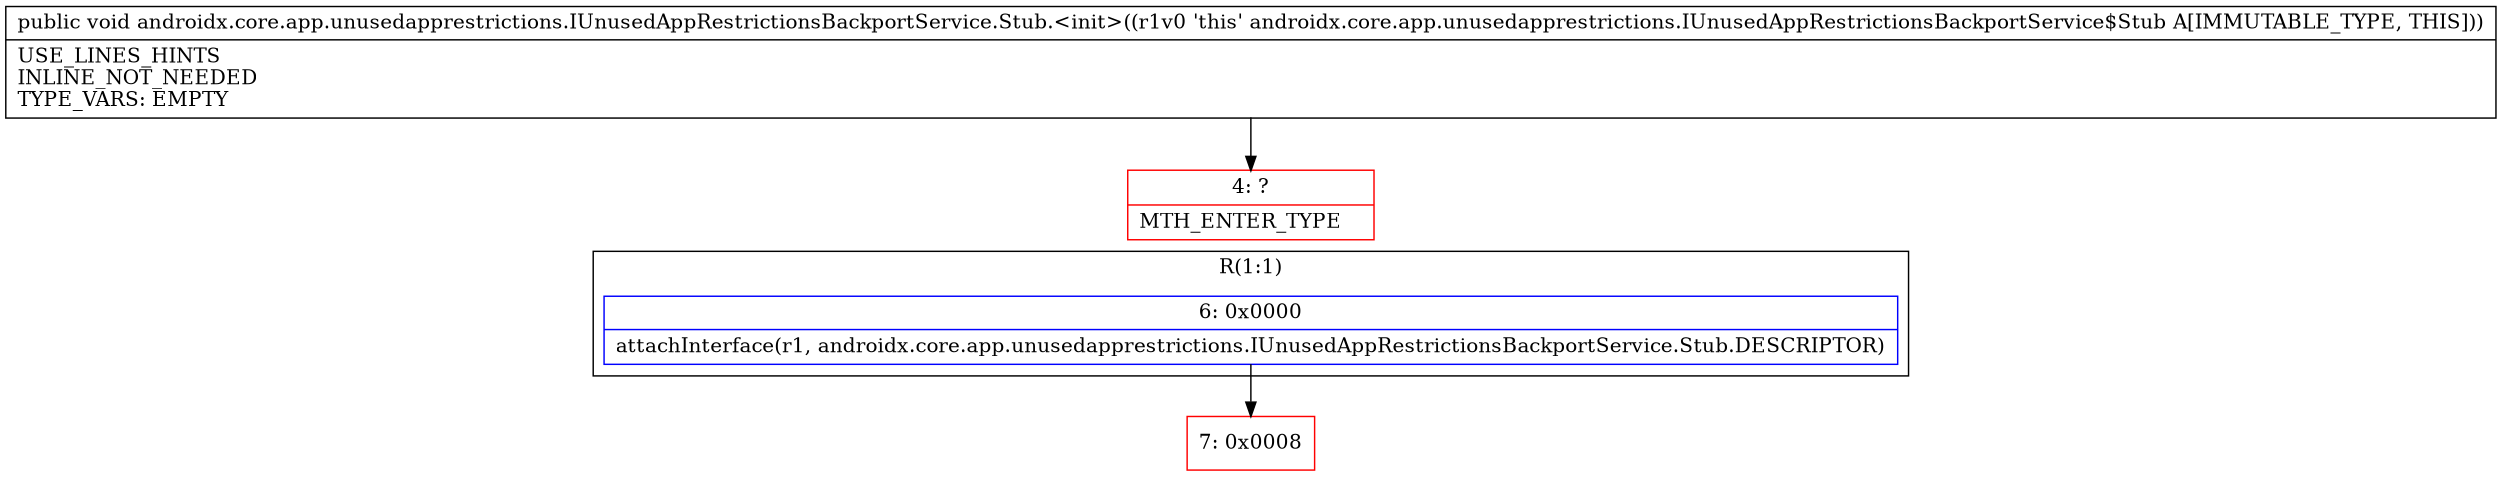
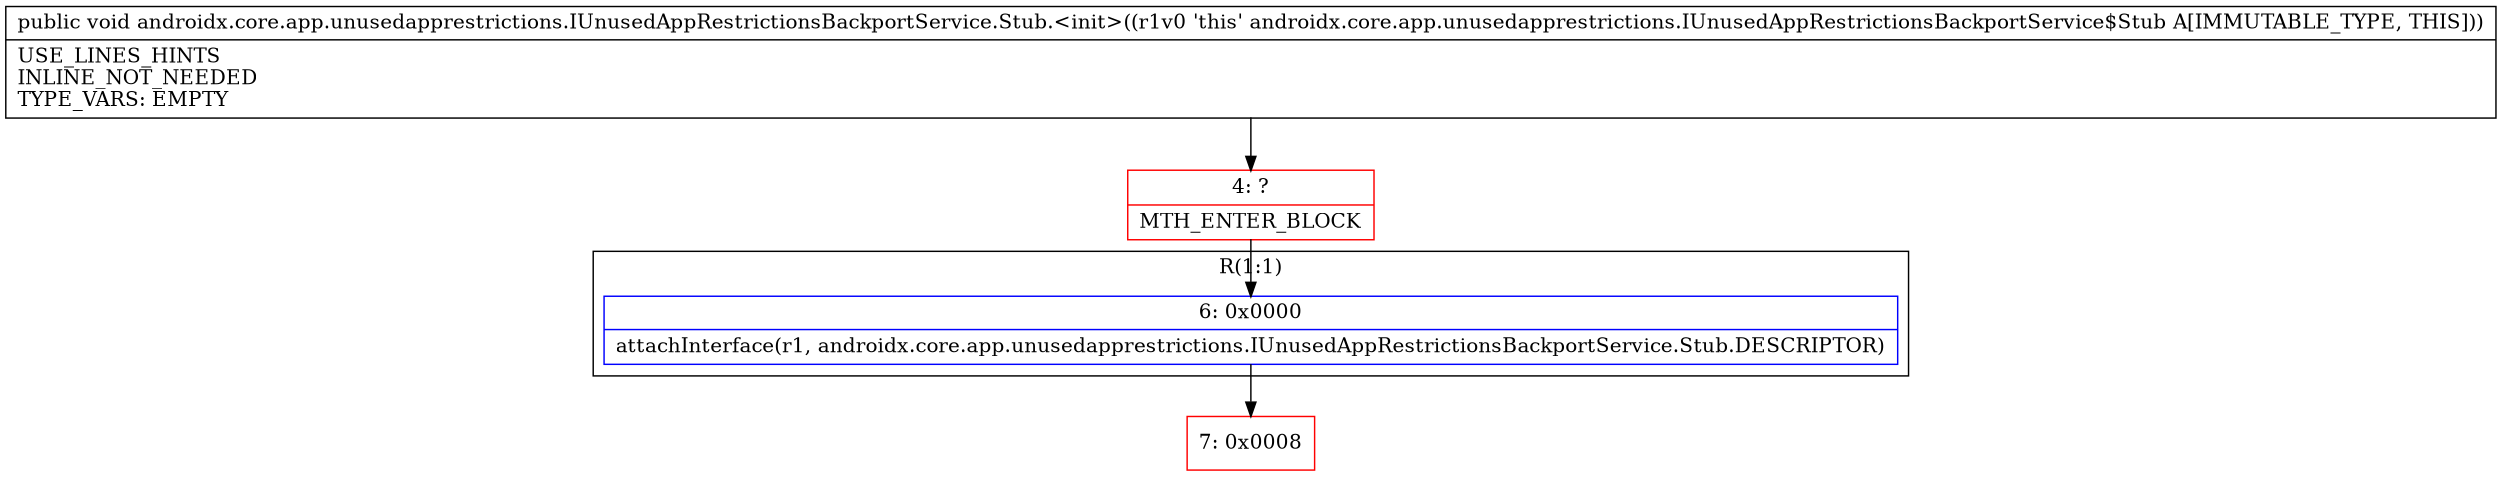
(1241, 222) -> (1251, 222)
none -> (1251, 261)
